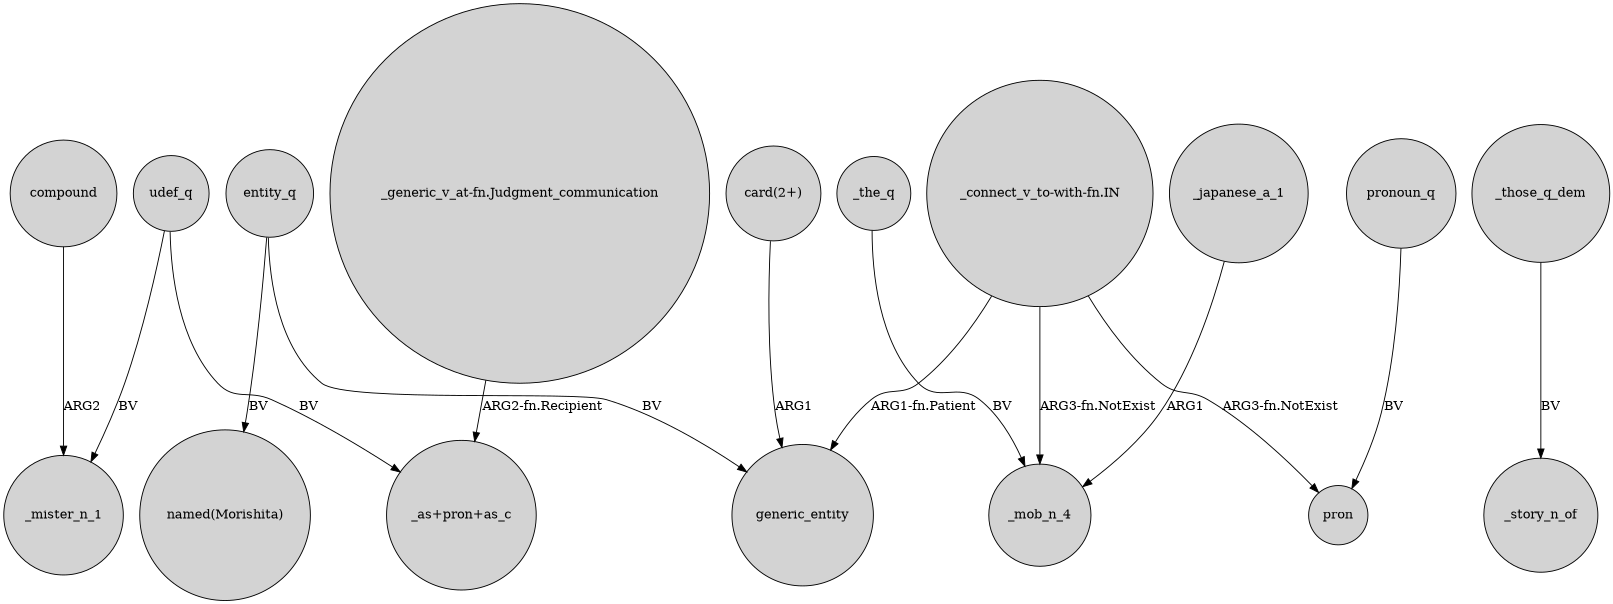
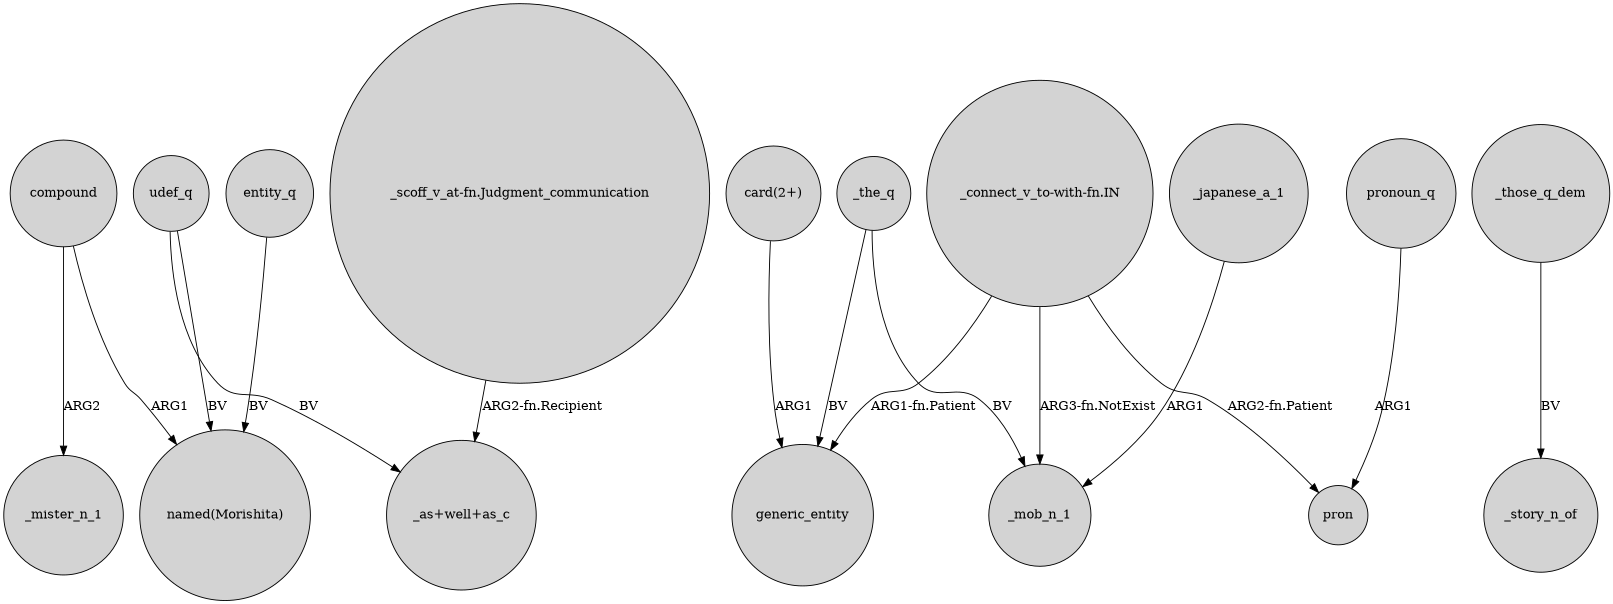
(520, 193) -> (520, 193)
(137, 344) -> (193, 326)
none -> (107, 350)
(458, 395) -> (843, 333)
(1280, 407) -> (1280, 407)
(1393, 407) -> (1393, 407)
(461, 515) -> (461, 515)
(1040, 515) -> (1040, 515)
